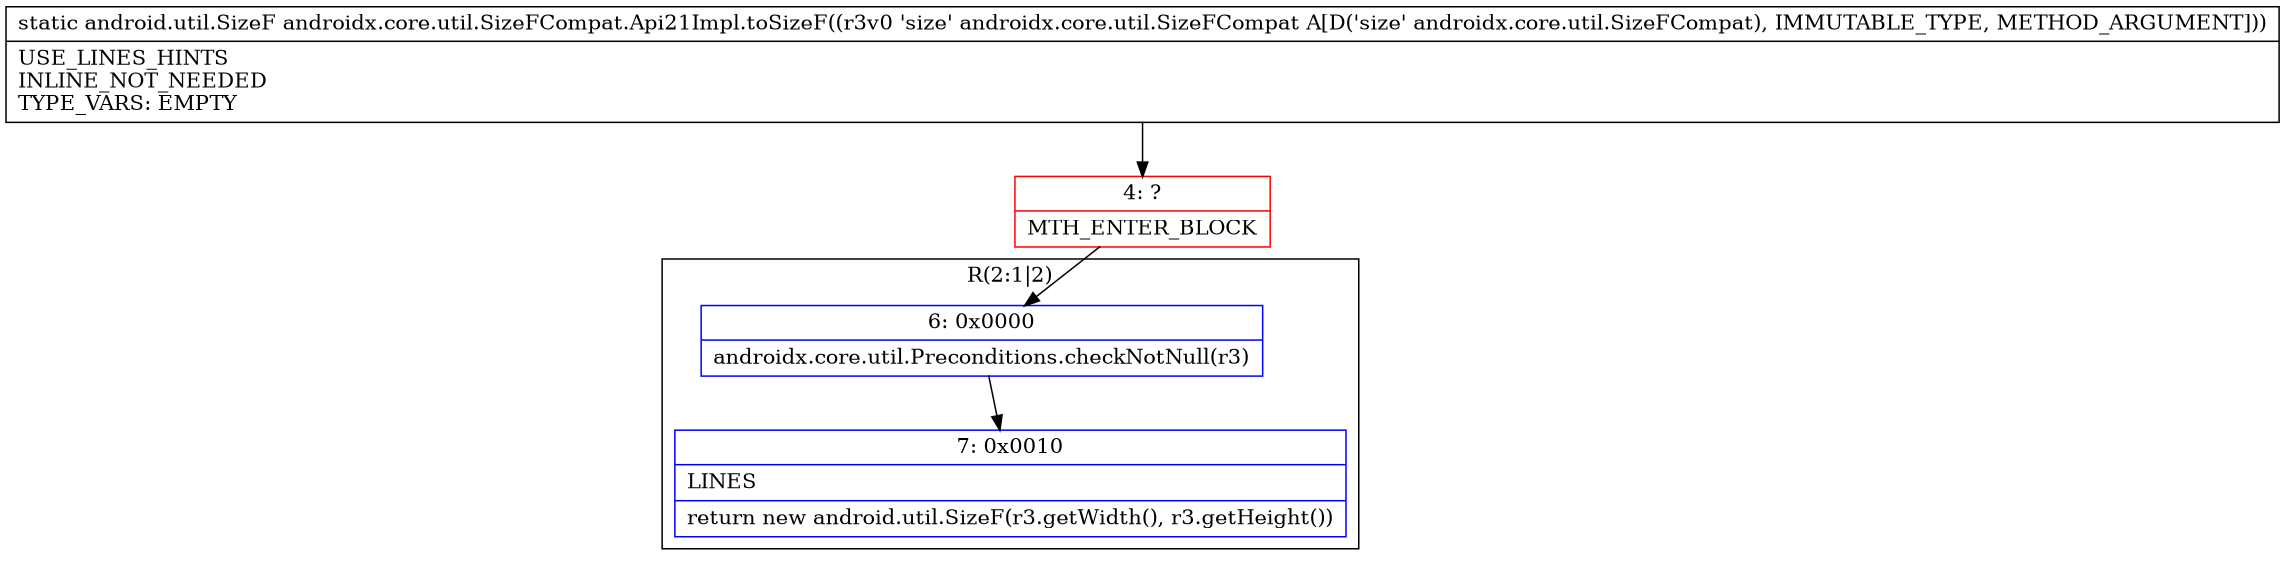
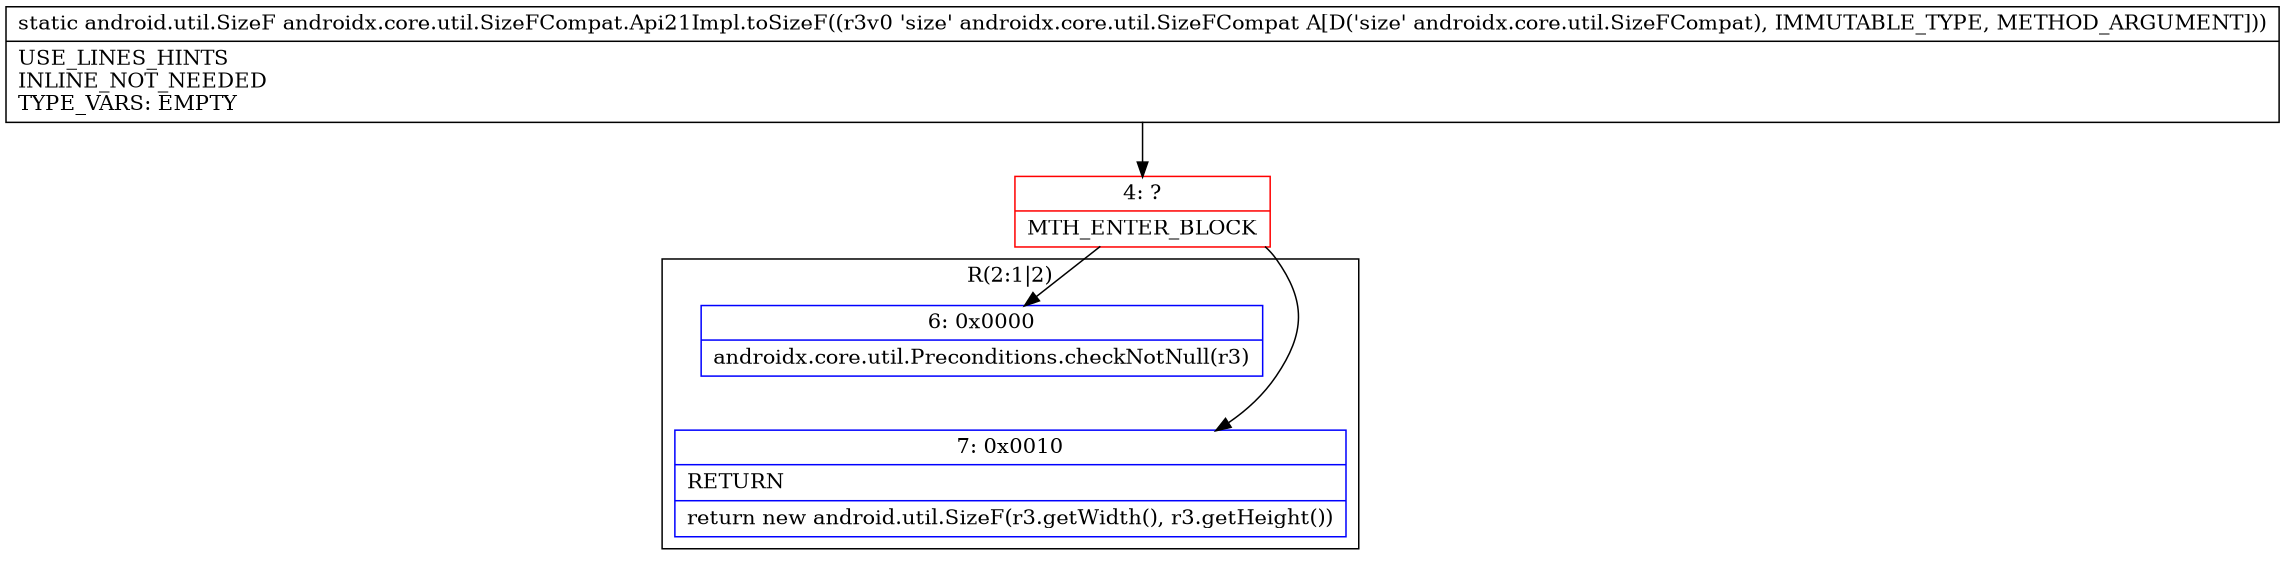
(993, 395) -> (1294, 342)
(722, 482) -> (736, 482)
